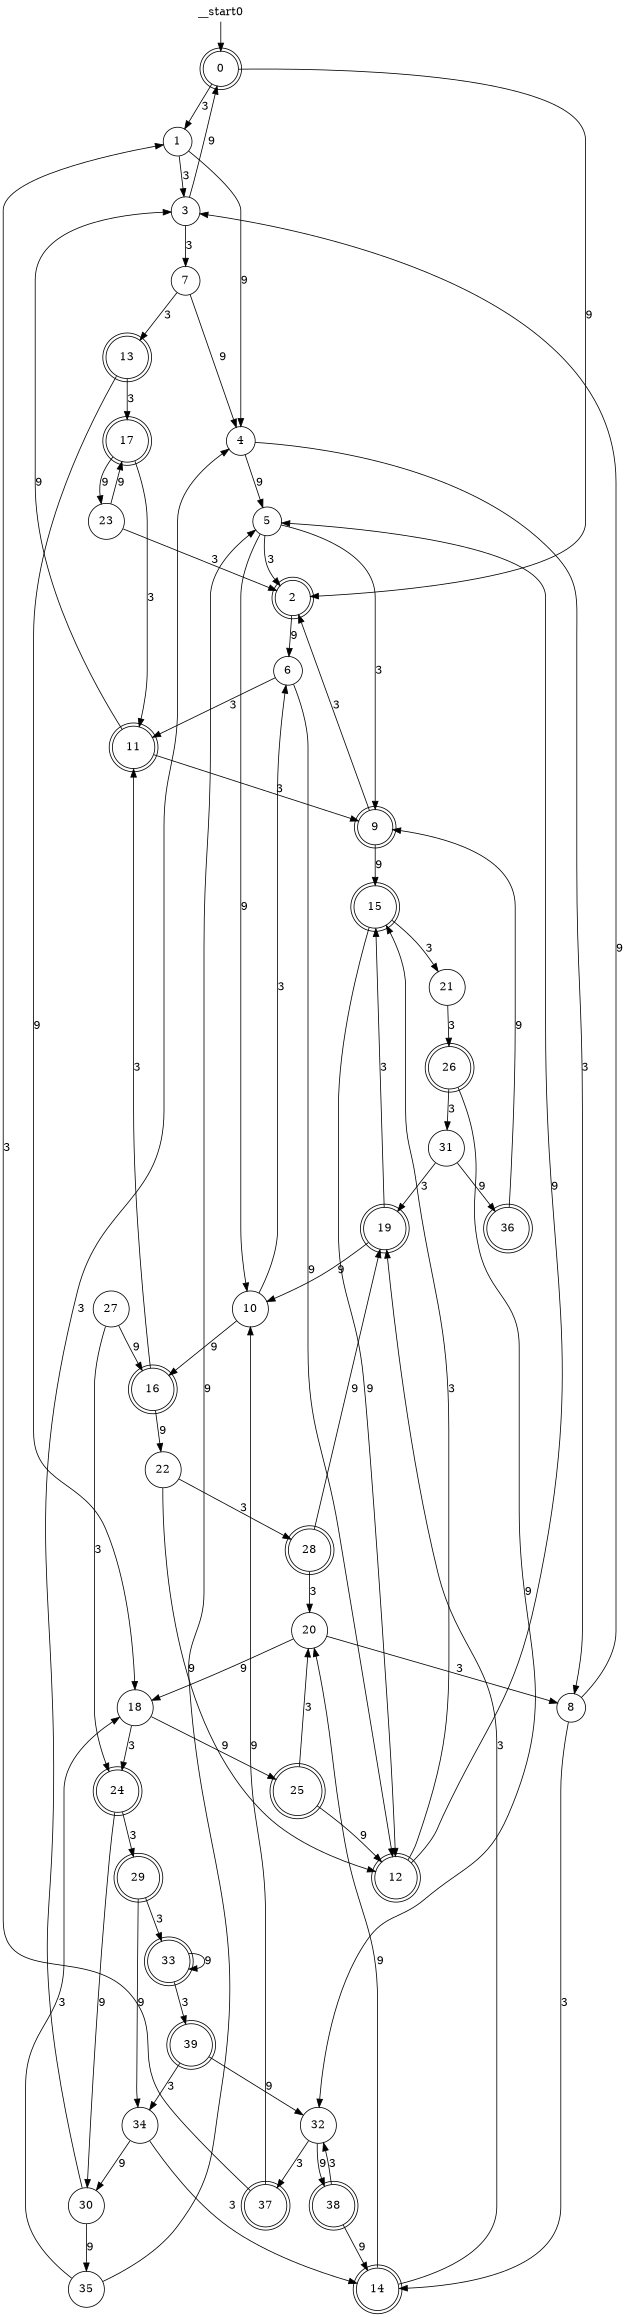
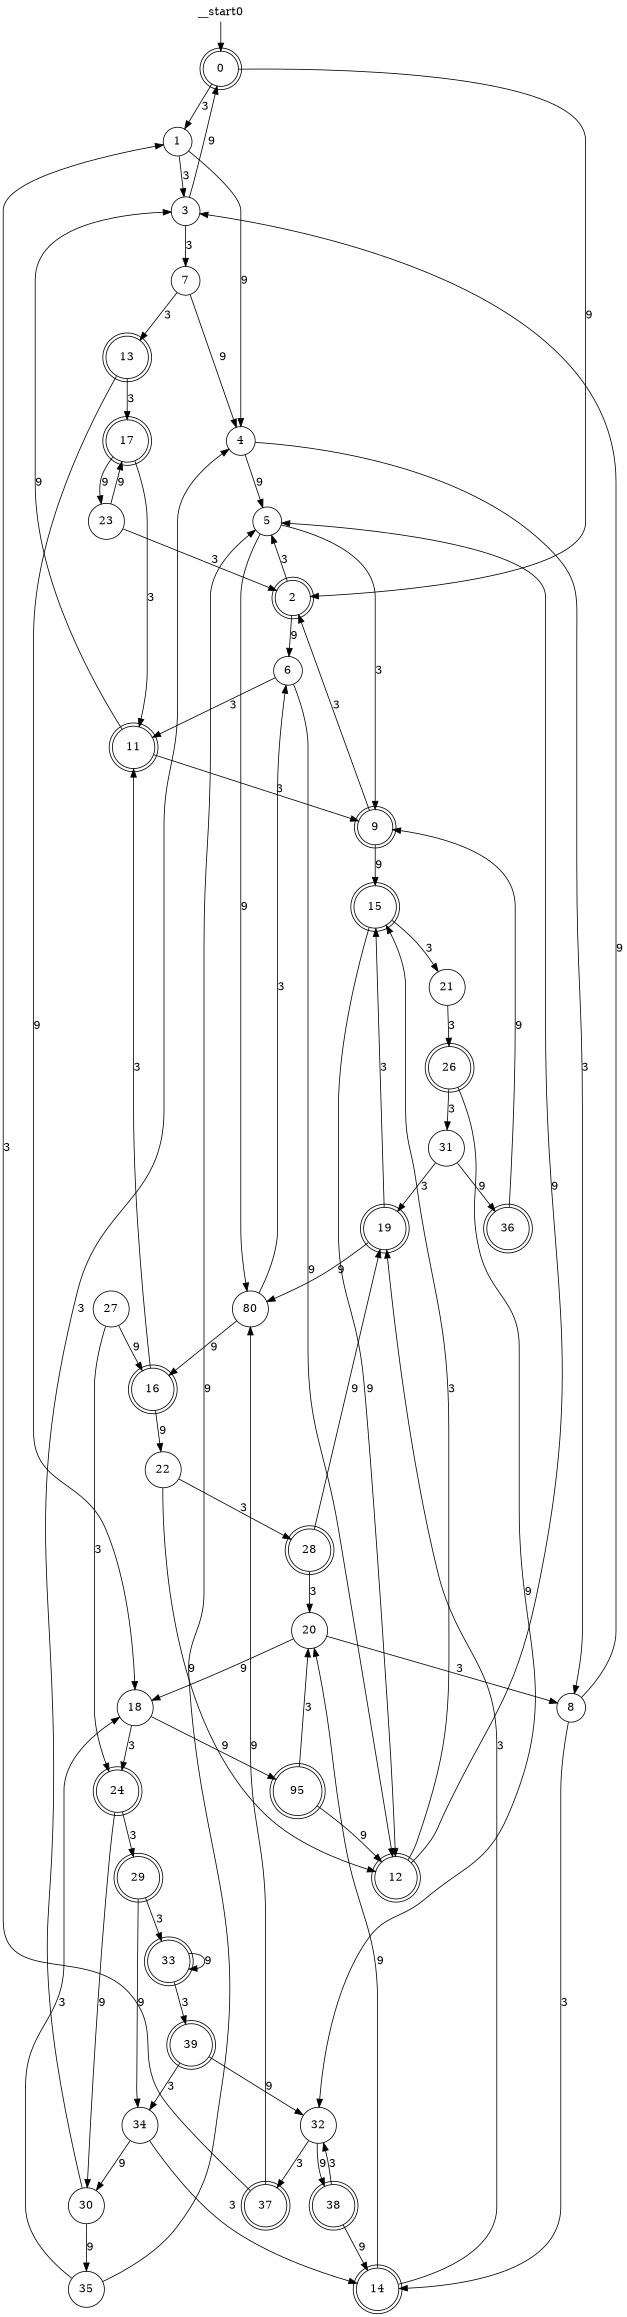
(265, 559) -> (281, 562)
(250, 1309) -> (250, 1309)
(298, 1791) -> (298, 1791)
